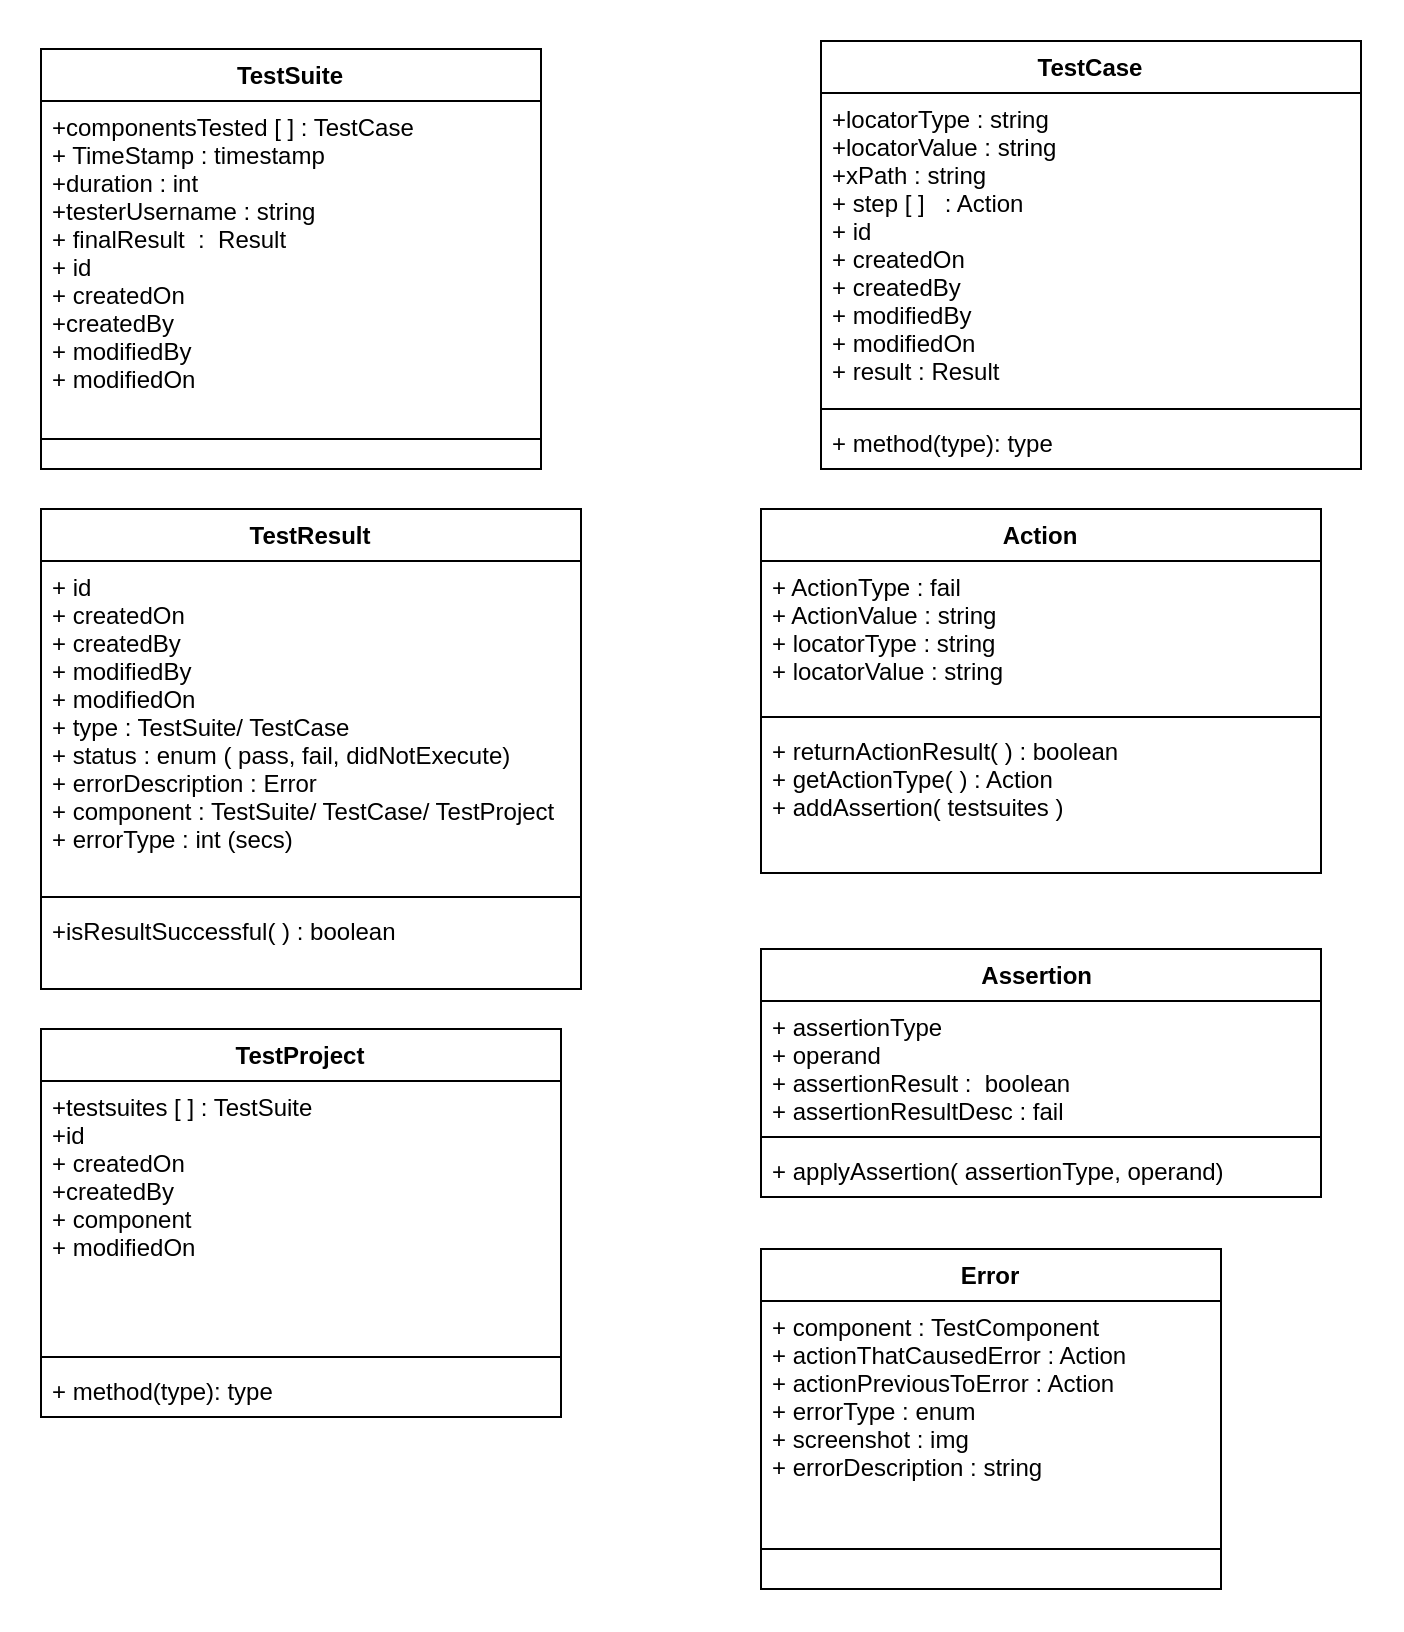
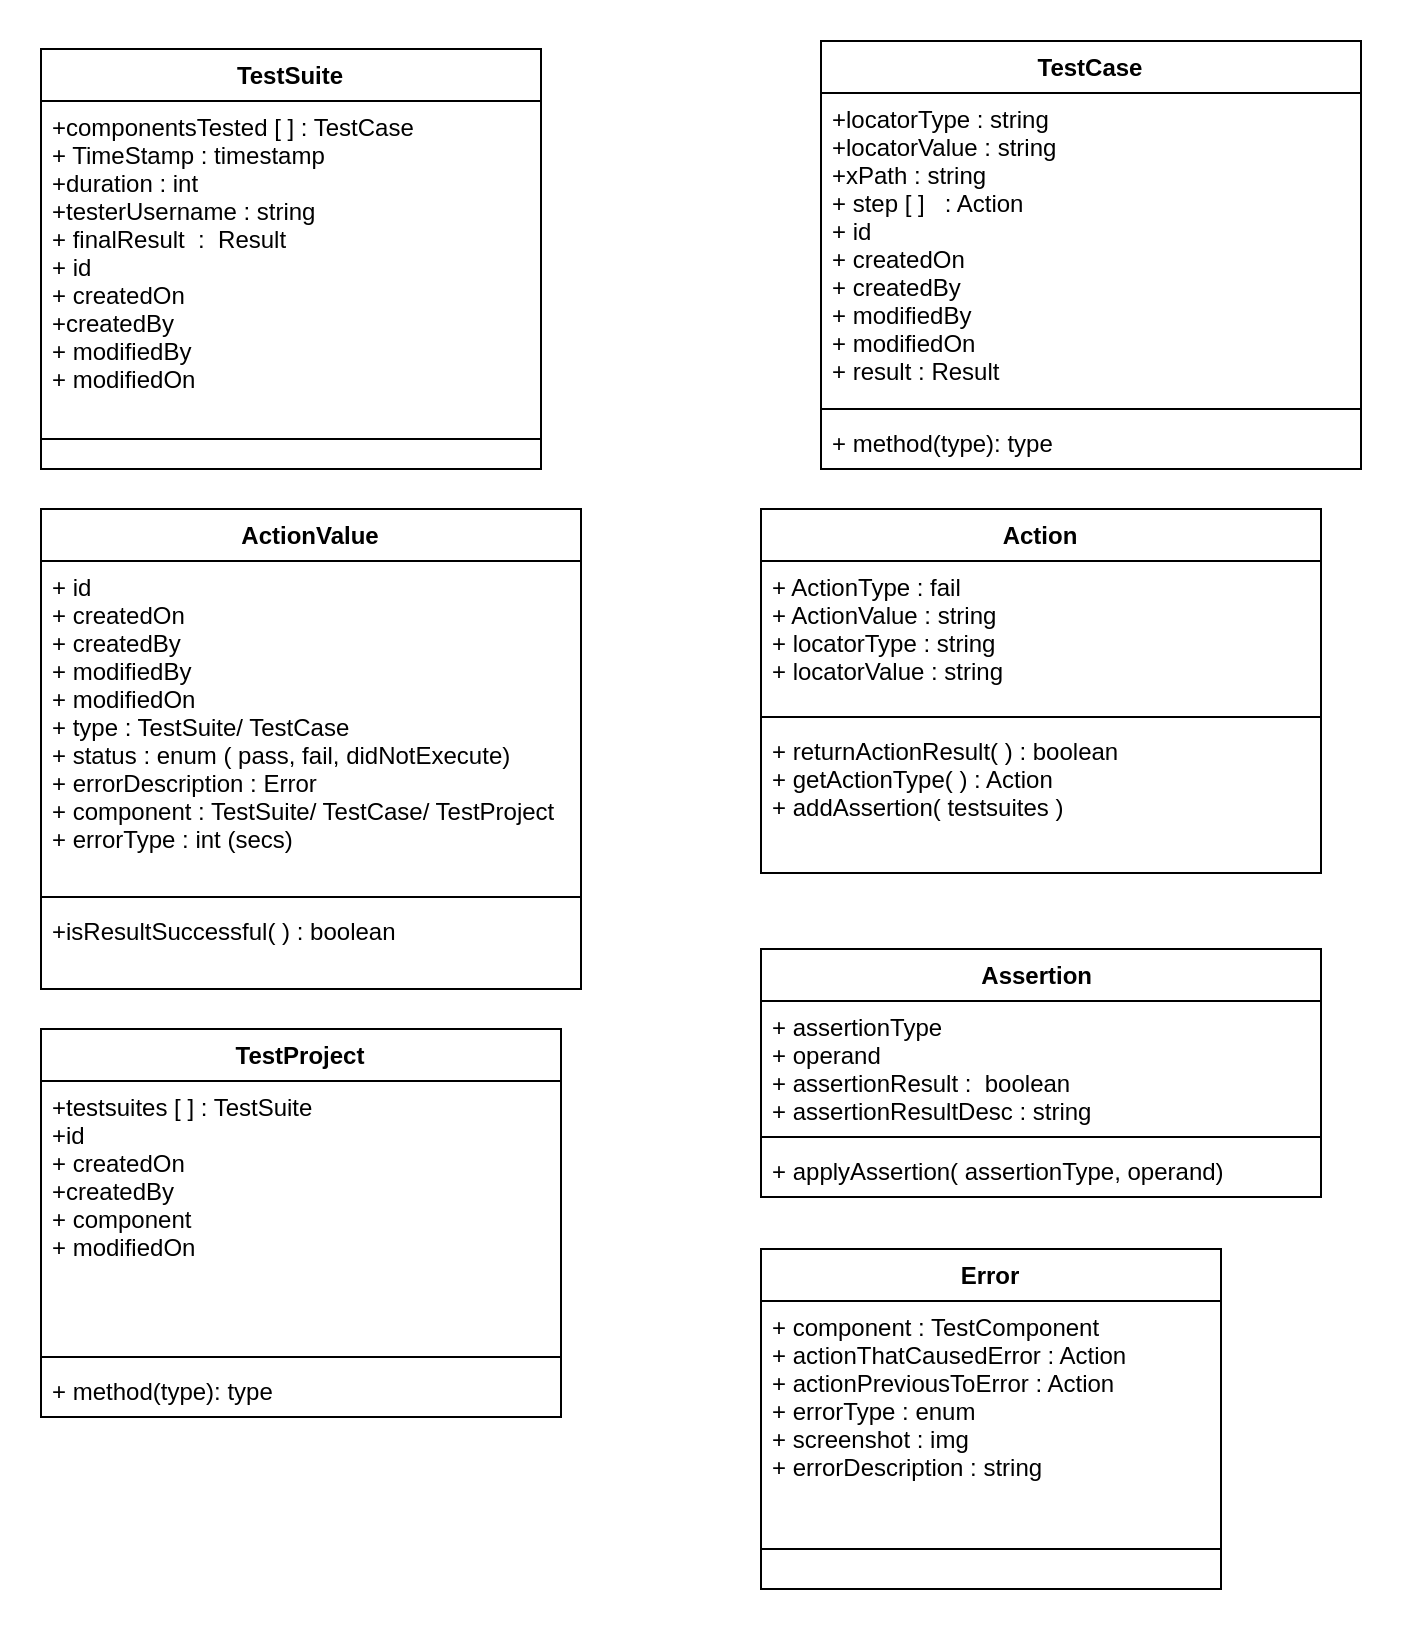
(310, 536) -> (310, 536)
(867, 1028) -> (867, 1028)
